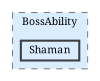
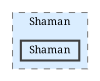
(50, 22) -> (50, 22)
